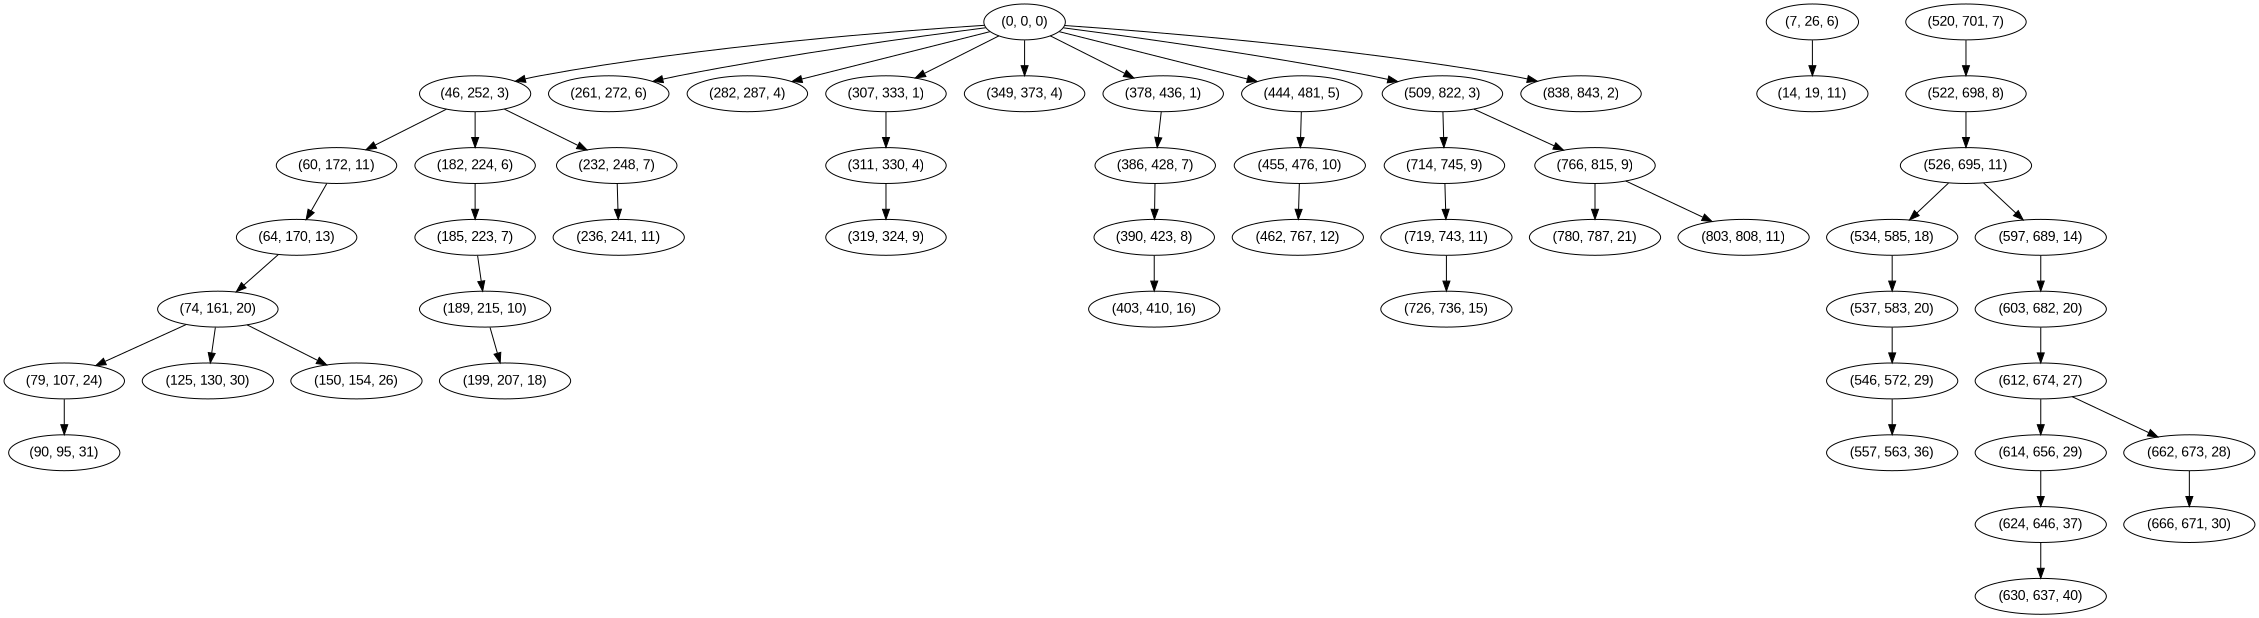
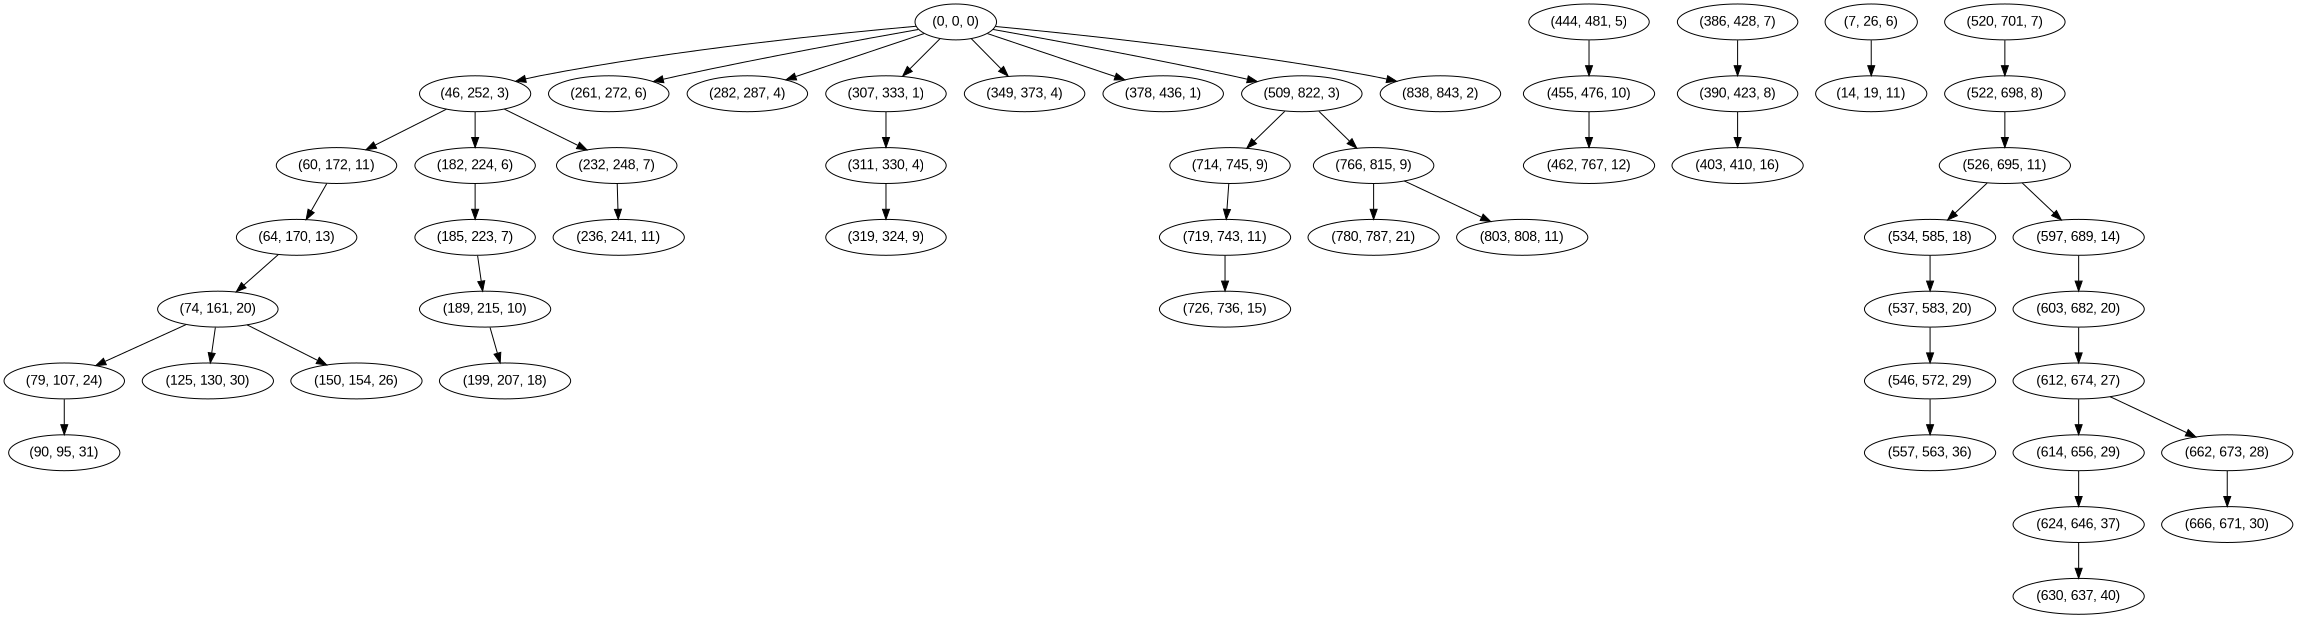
(1153, 55) -> none
(1160, 125) -> none
